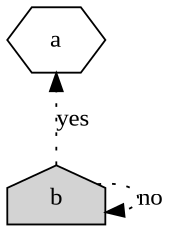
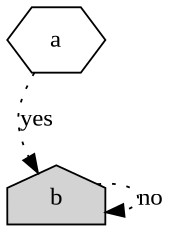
(56, 128) -> (19, 114)
